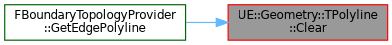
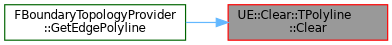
(308, 22) -> (308, 22)
